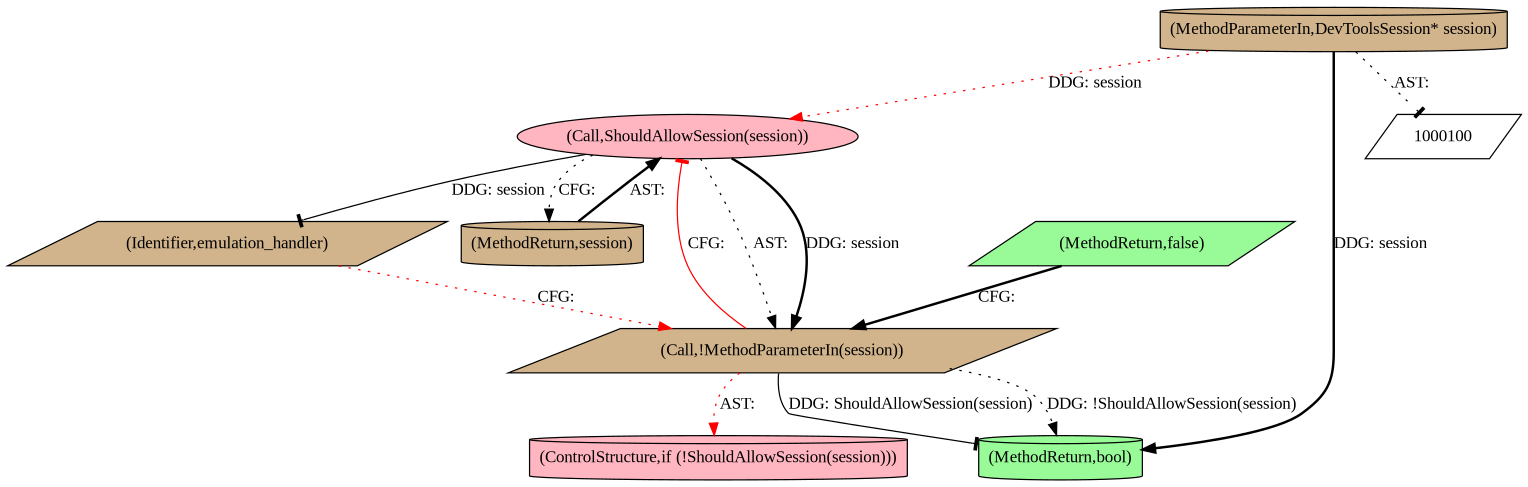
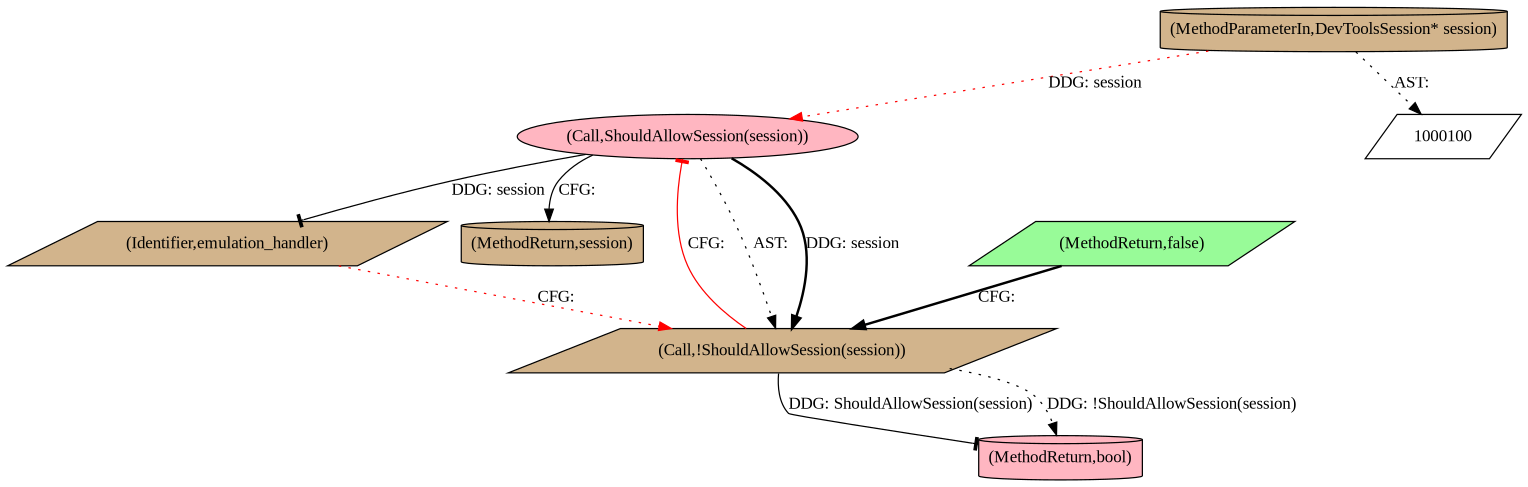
(1384, 79) -> (1384, 79)
(563, 176) -> (563, 176)
(614, 194) -> none
(1334, 314) -> none
(782, 351) -> (782, 351)
(718, 458) -> none
(1061, 458) -> (1061, 458)
